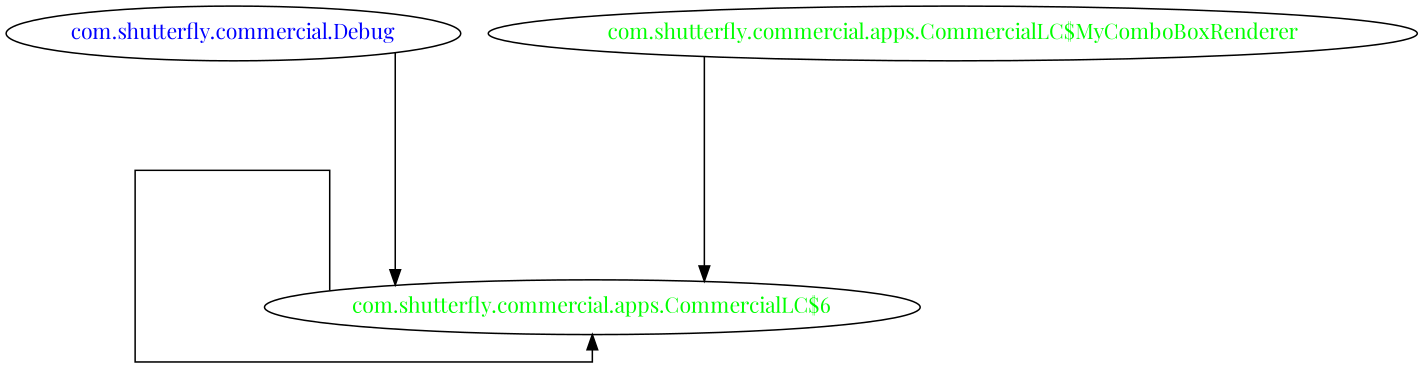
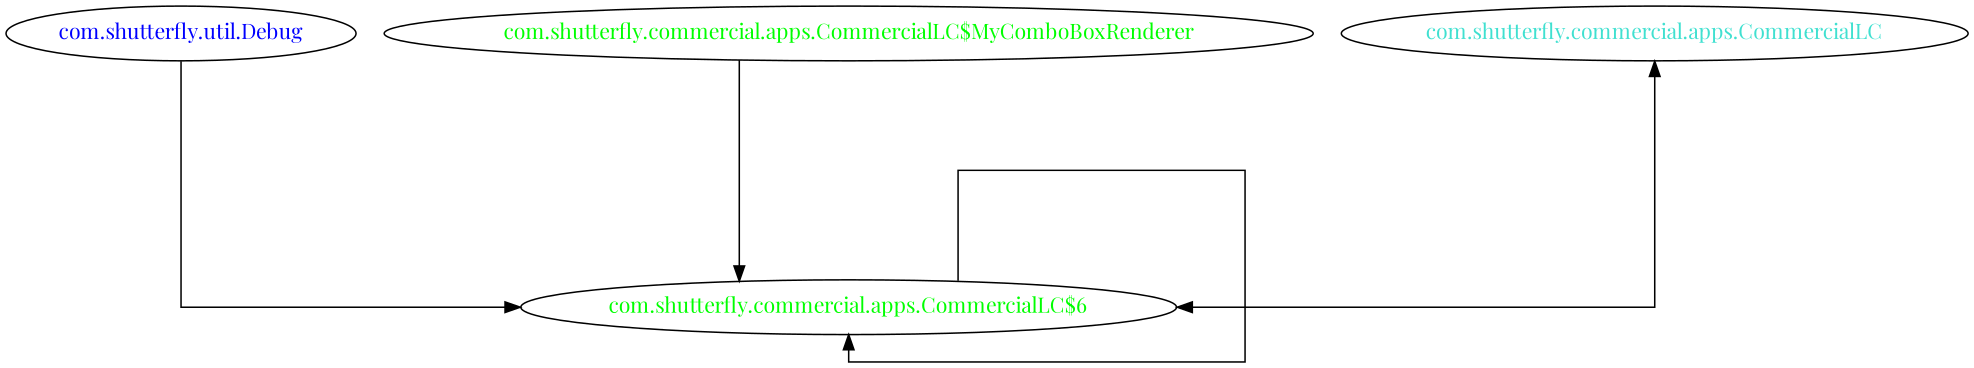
(233, 33) -> (181, 33)
none -> (1655, 33)
